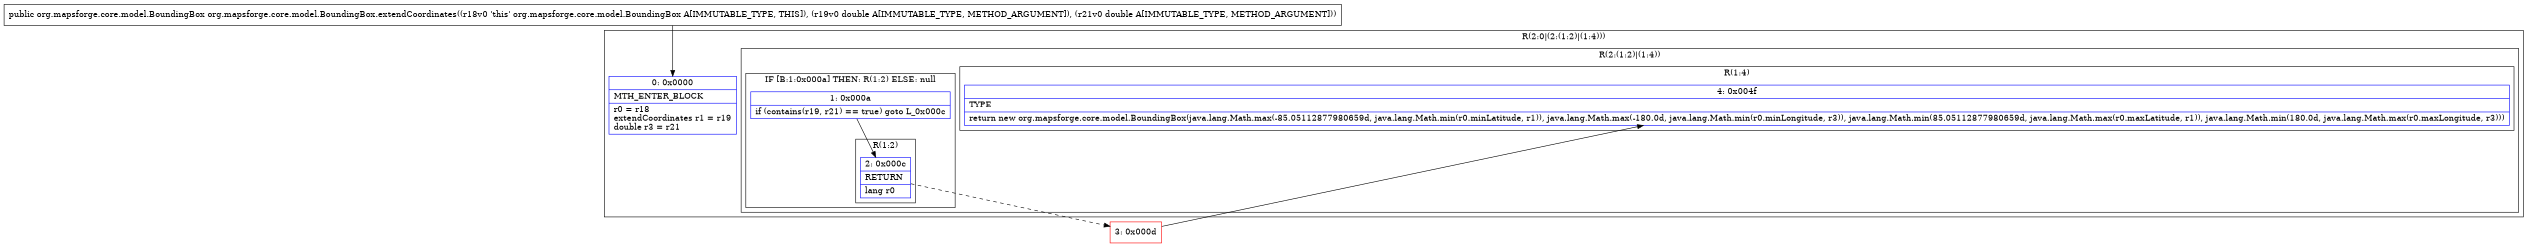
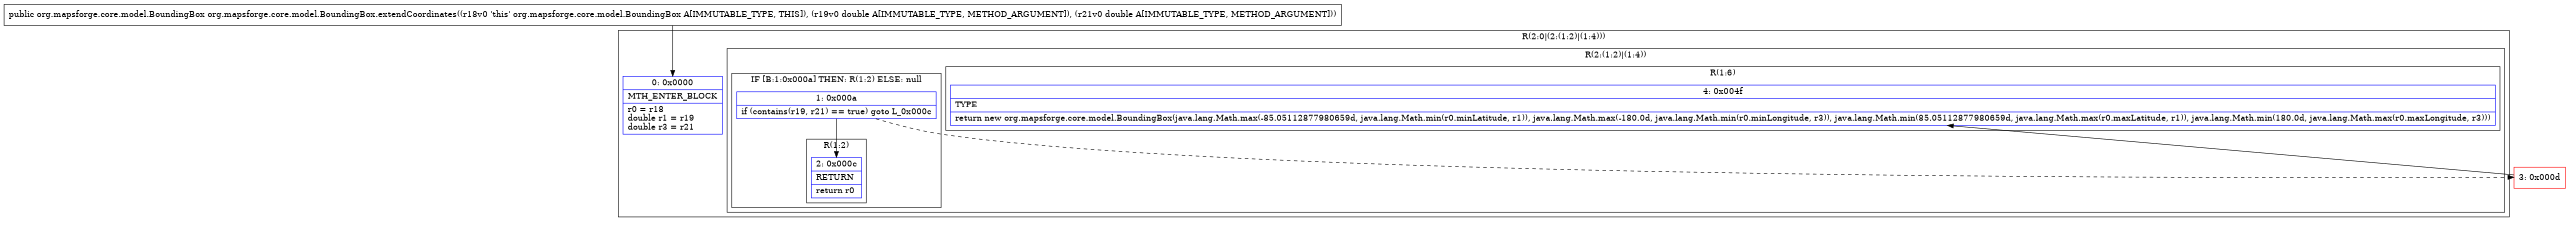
(1737, 73) -> (1723, 73)
(673, 118) -> (661, 118)
(880, 191) -> (836, 191)
(1008, 204) -> (1690, 172)
